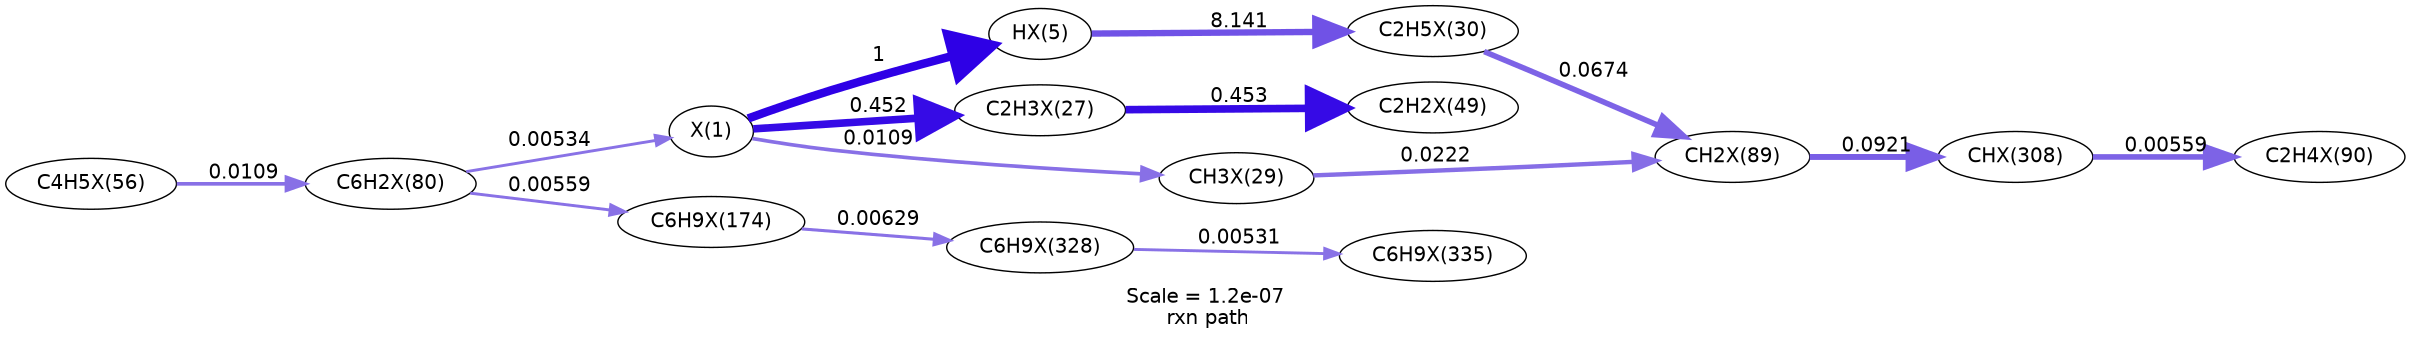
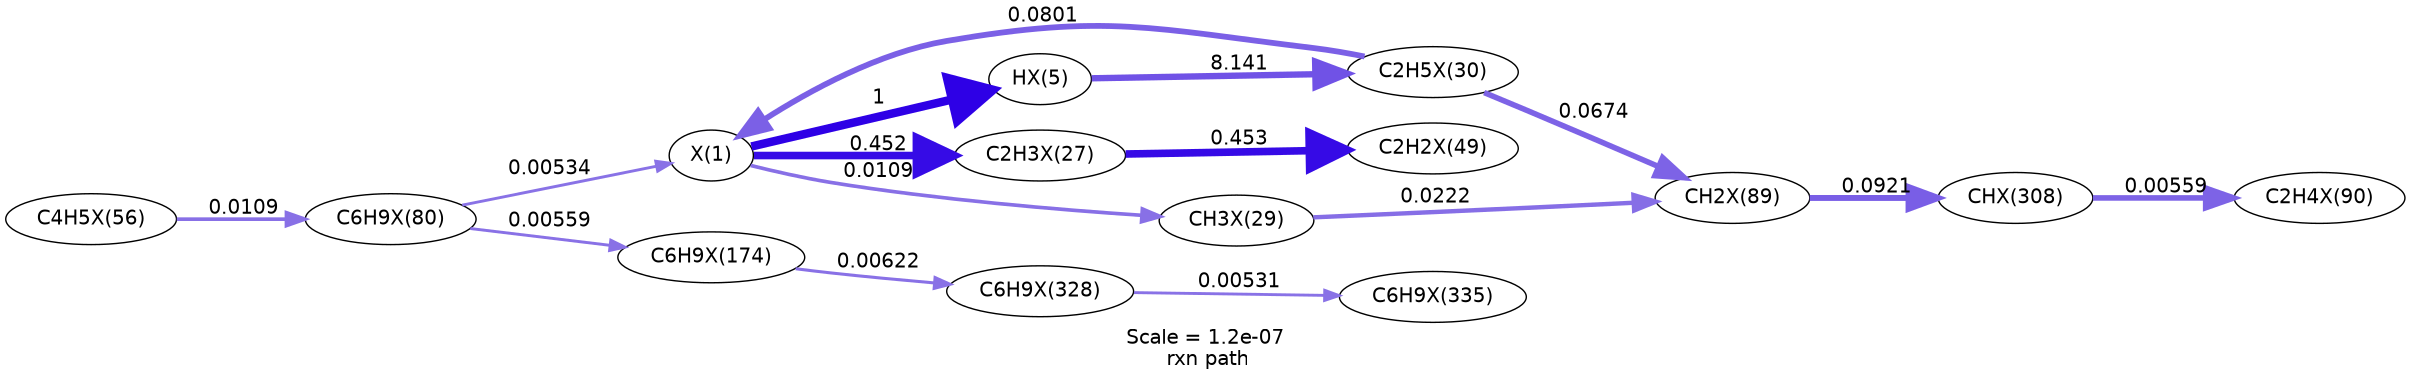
none -> (1056, 27)
(391, 184) -> (391, 219)
(876, 220) -> (876, 262)
